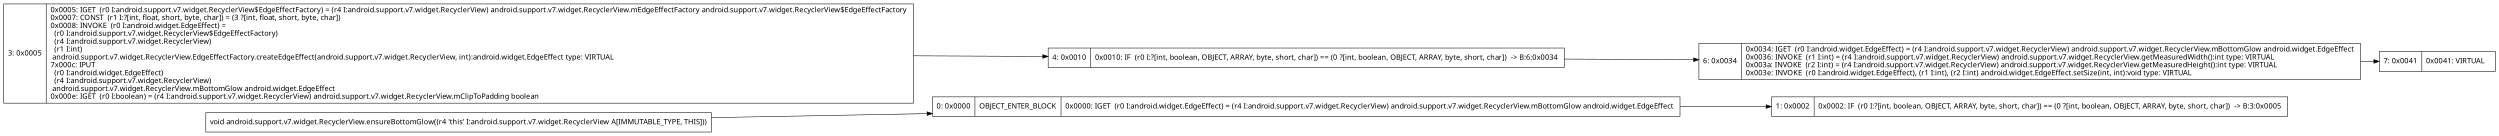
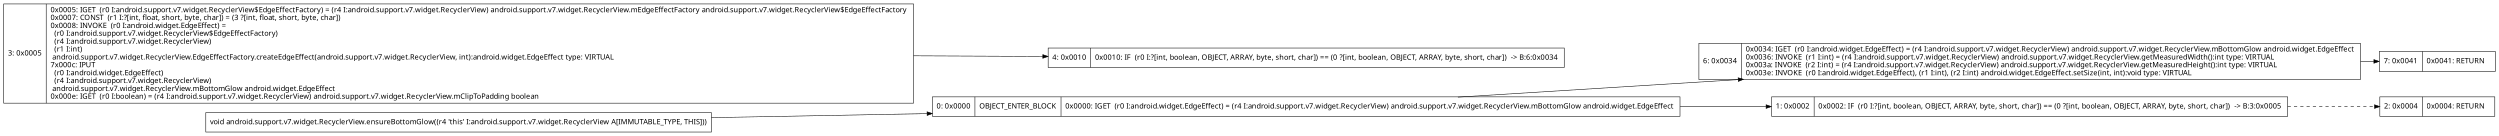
(1629, 59) -> (1598, 88)
(2459, 61) -> (2459, 61)
none -> (2437, 107)
